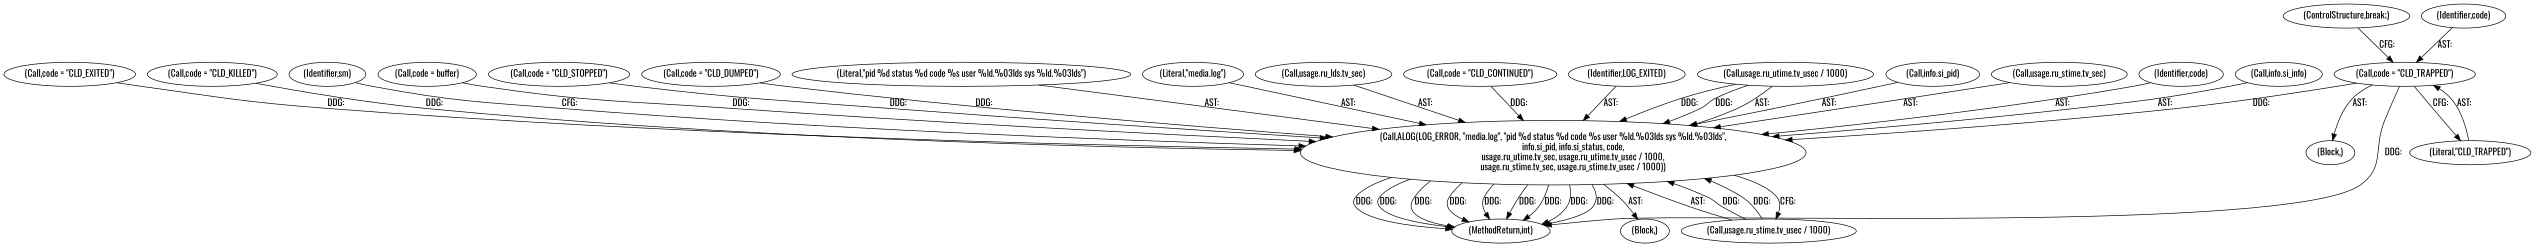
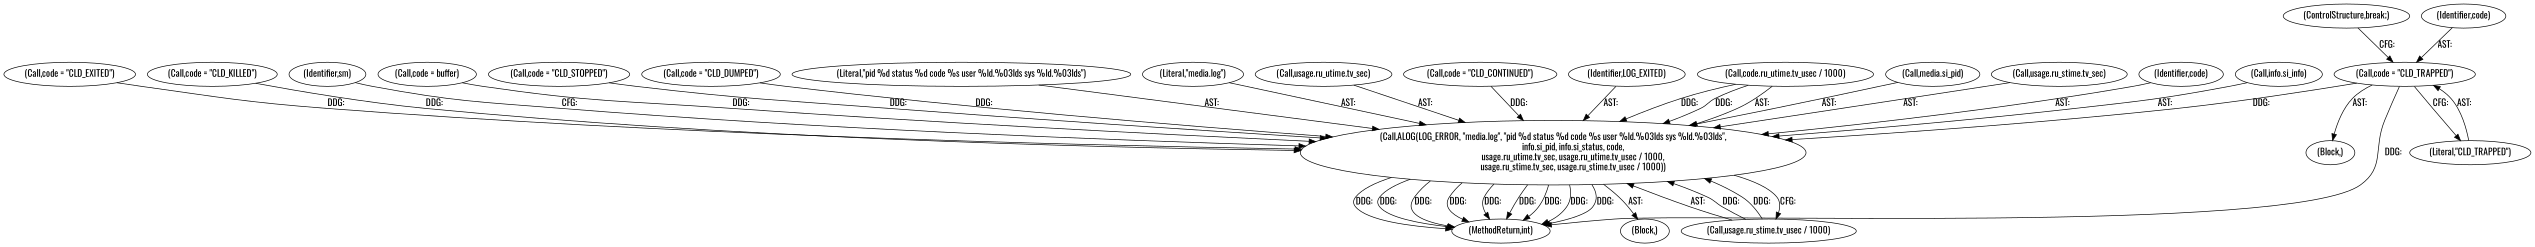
(1324, 74) -> (1324, 74)
(1785, 74) -> (1785, 74)
(1933, 74) -> (1933, 74)
